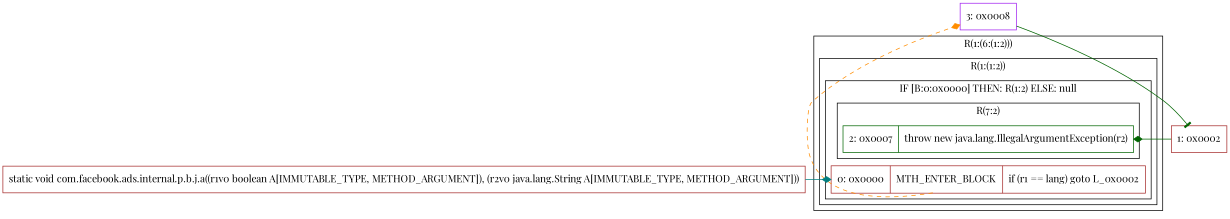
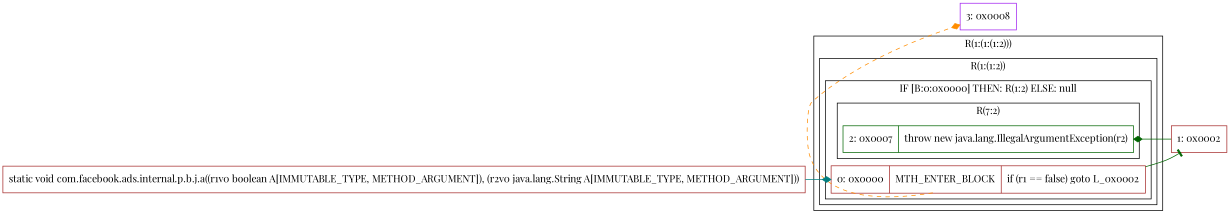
(988, 44) -> (988, 44)
(1107, 66) -> (1167, 160)
(1074, 179) -> (1073, 179)
